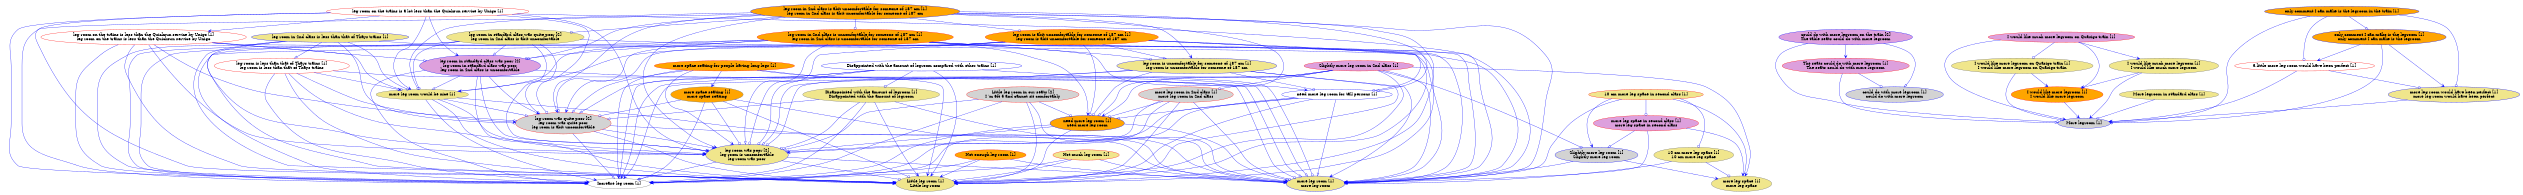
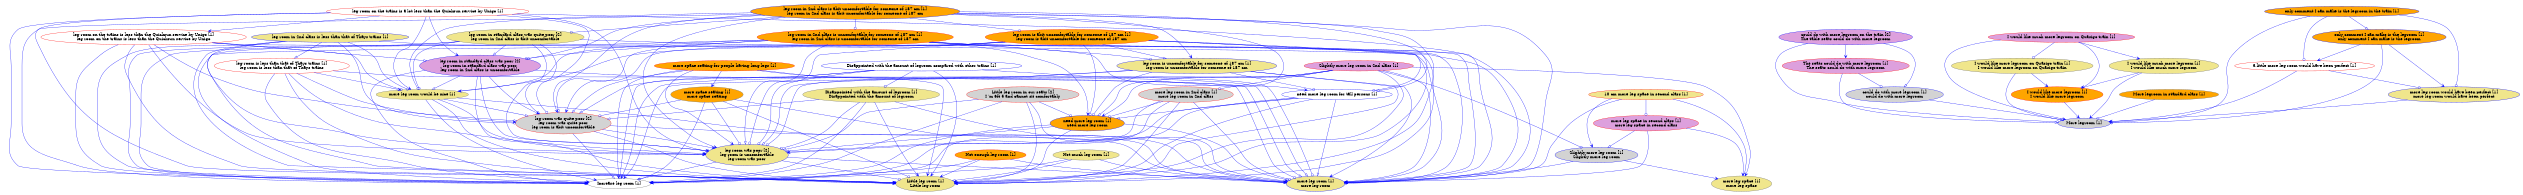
(2169, 95) -> (2169, 95)
none -> (1995, 110)
(1086, 155) -> (1086, 155)
(1694, 155) -> none
